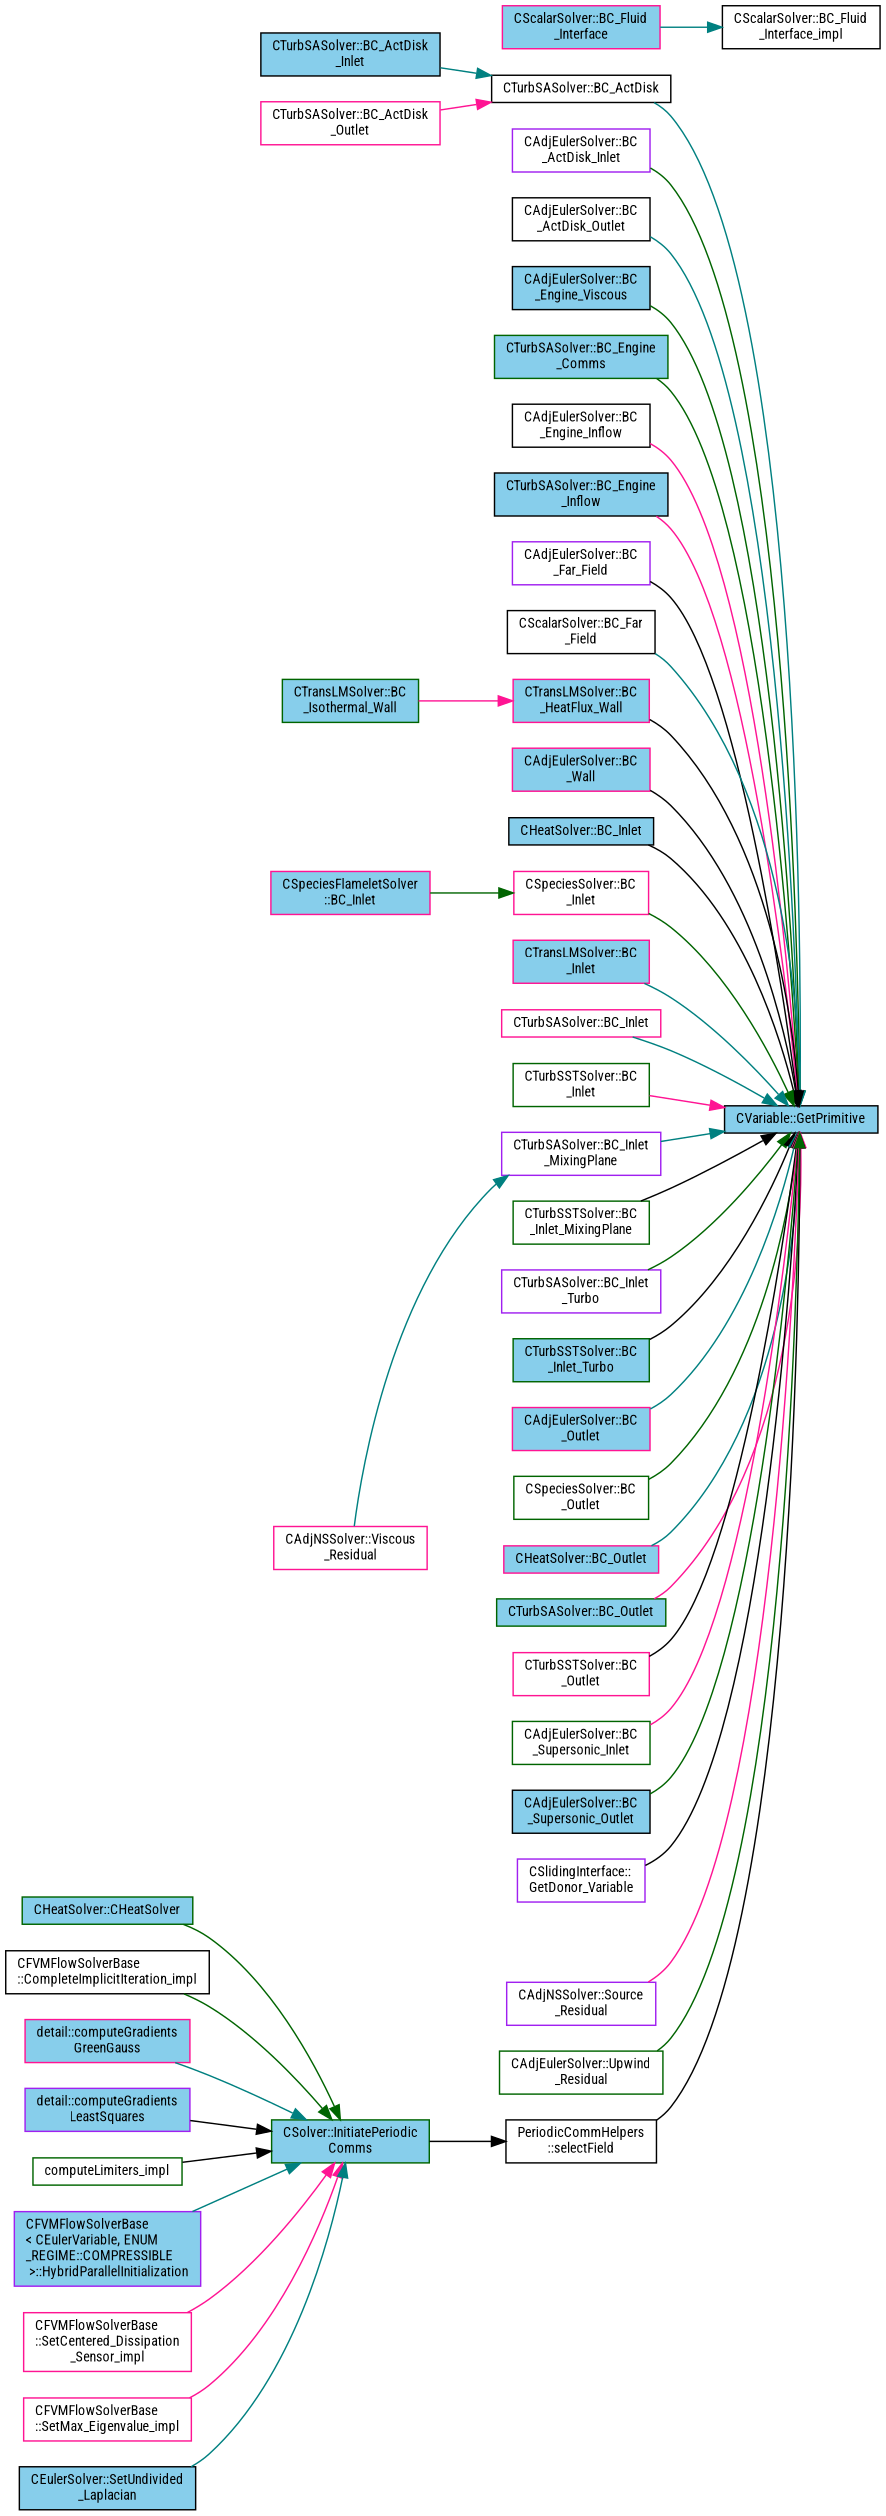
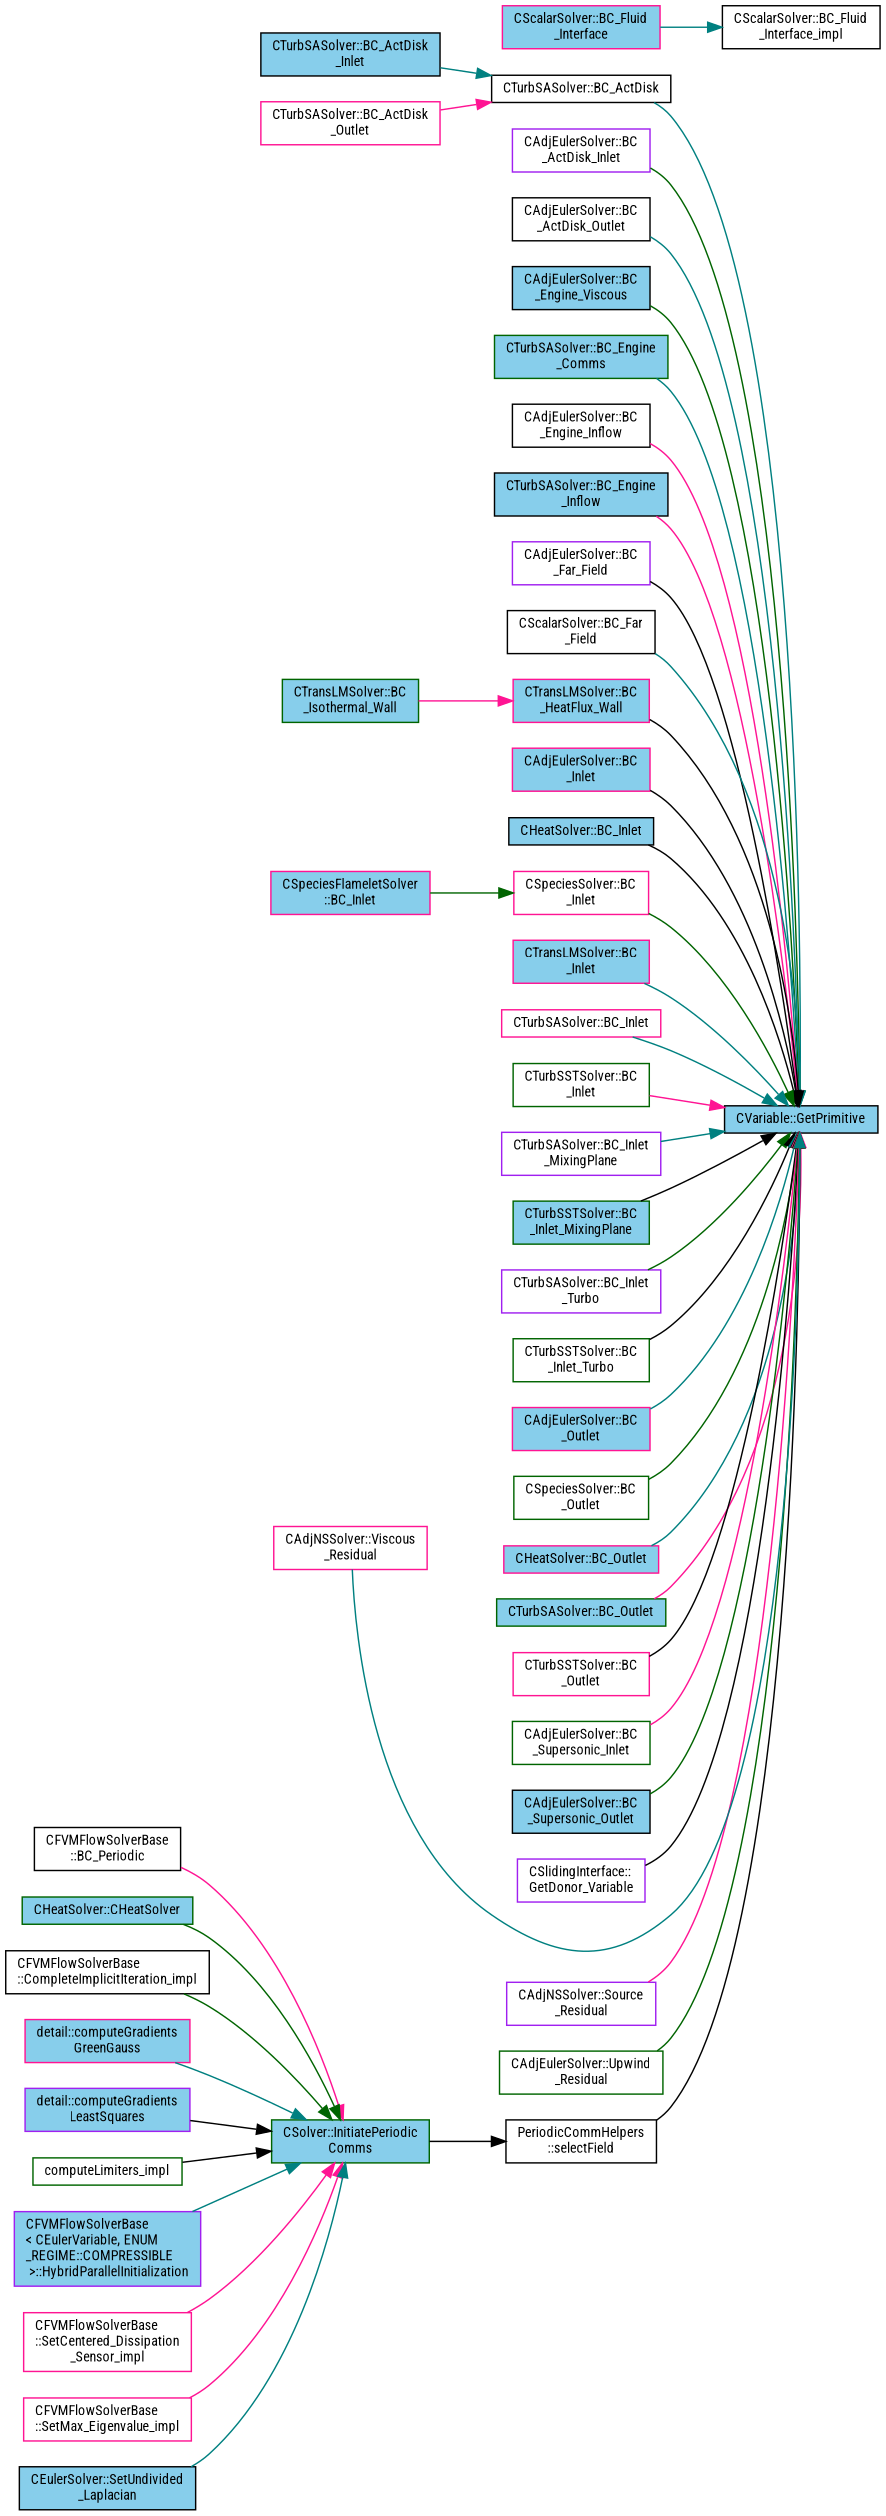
(761, 706) -> (761, 706)
(581, 770) -> (581, 770)
(581, 1223) -> (581, 1223)
(399, 1343) -> (691, 1886)
(581, 1360) -> (581, 1360)
none -> (108, 1849)
